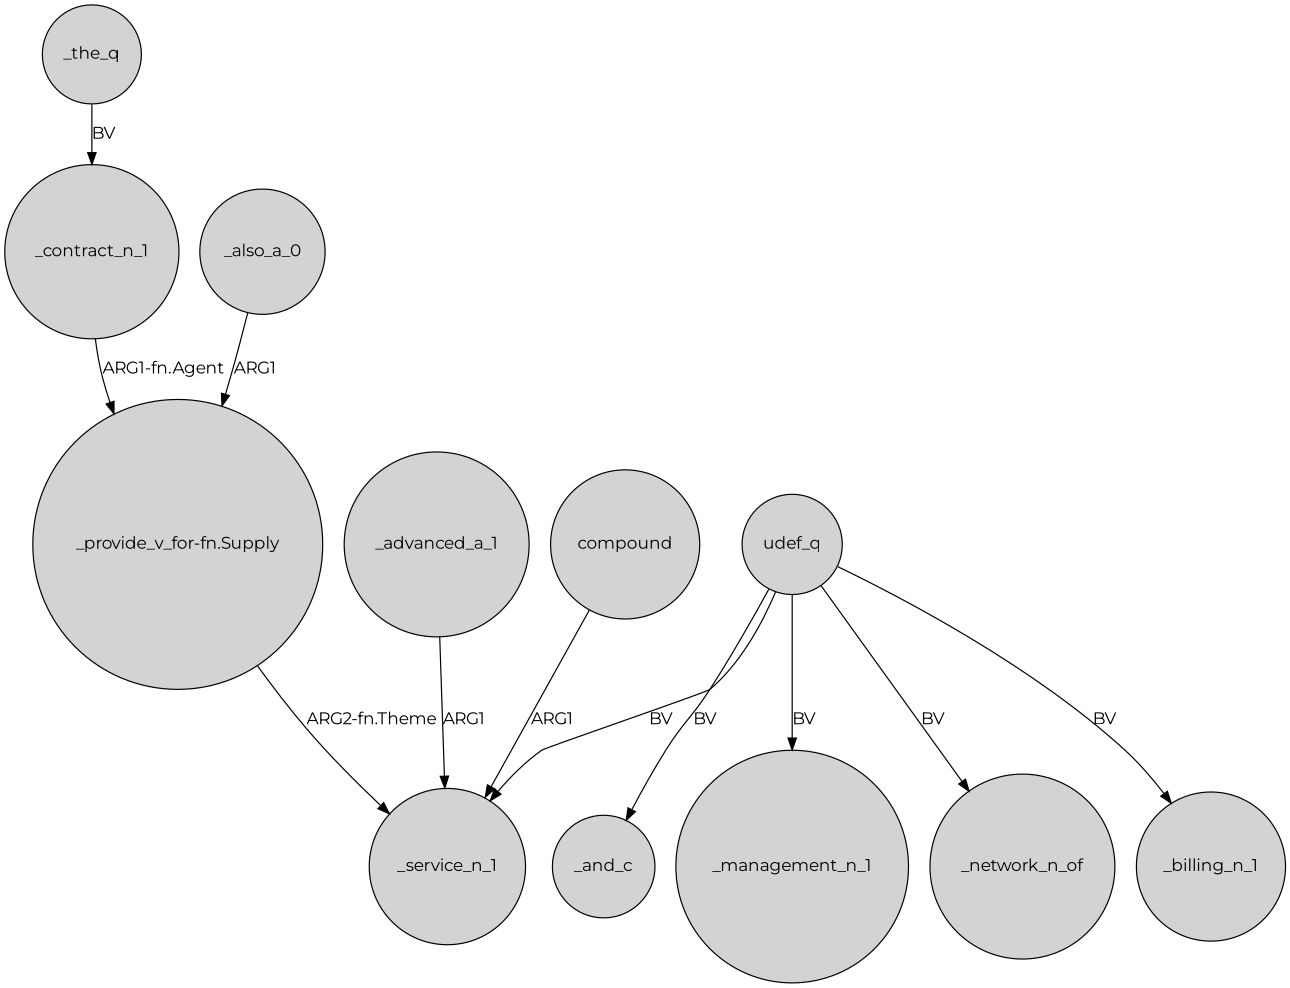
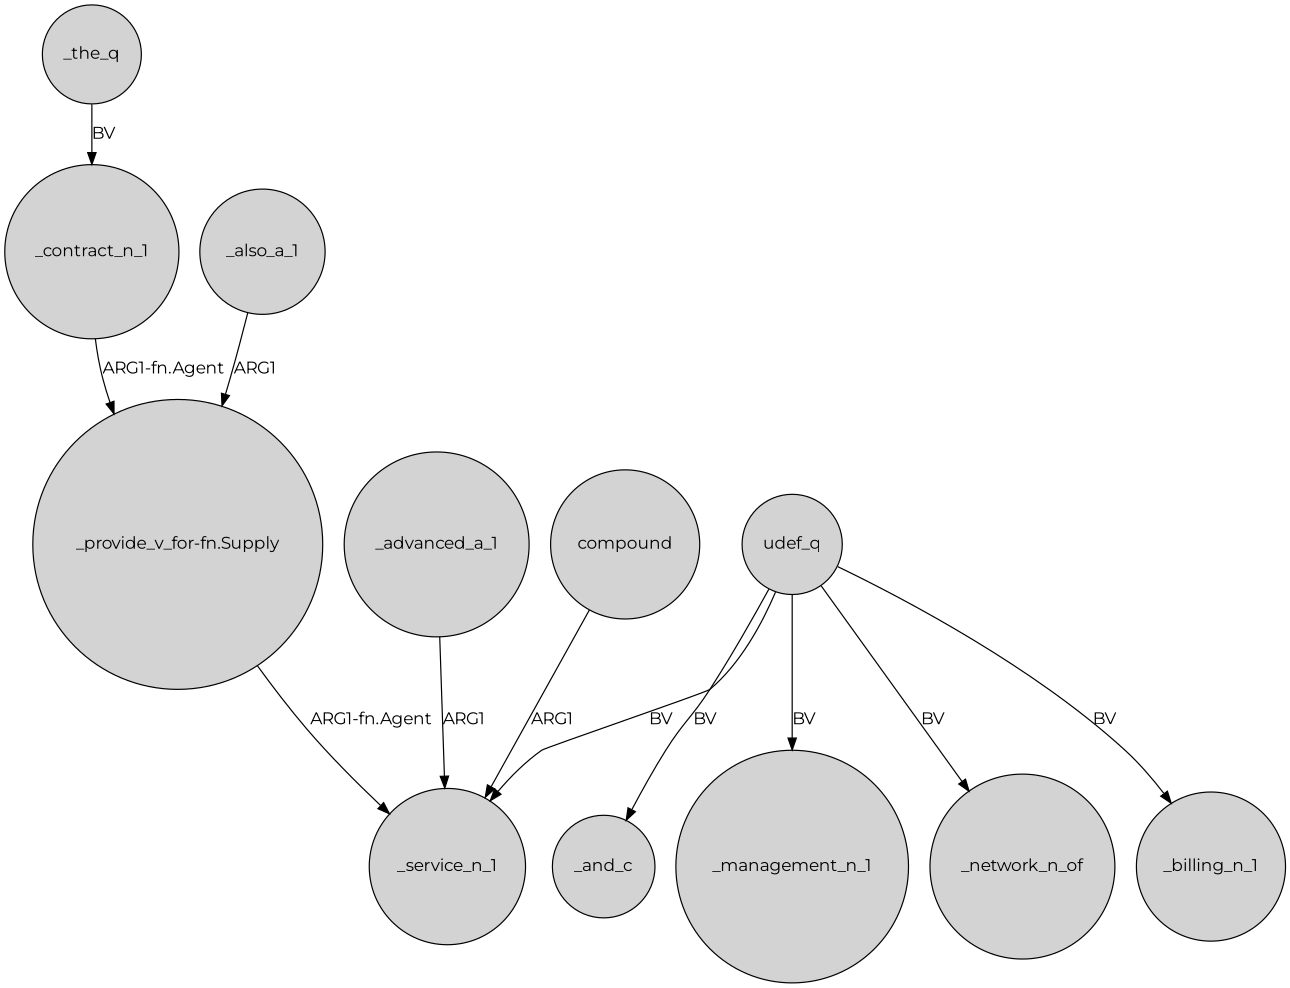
(262, 252) -> (262, 252)
(372, 720) -> (372, 720)
